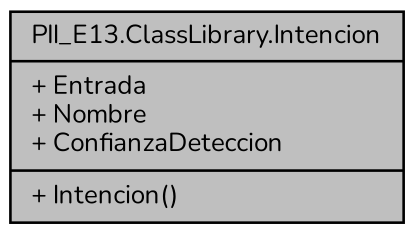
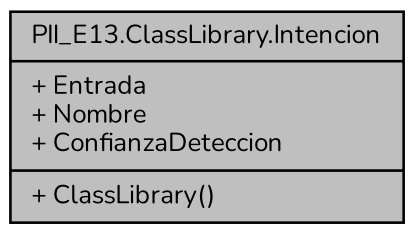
(105, 195) -> (124, 195)
